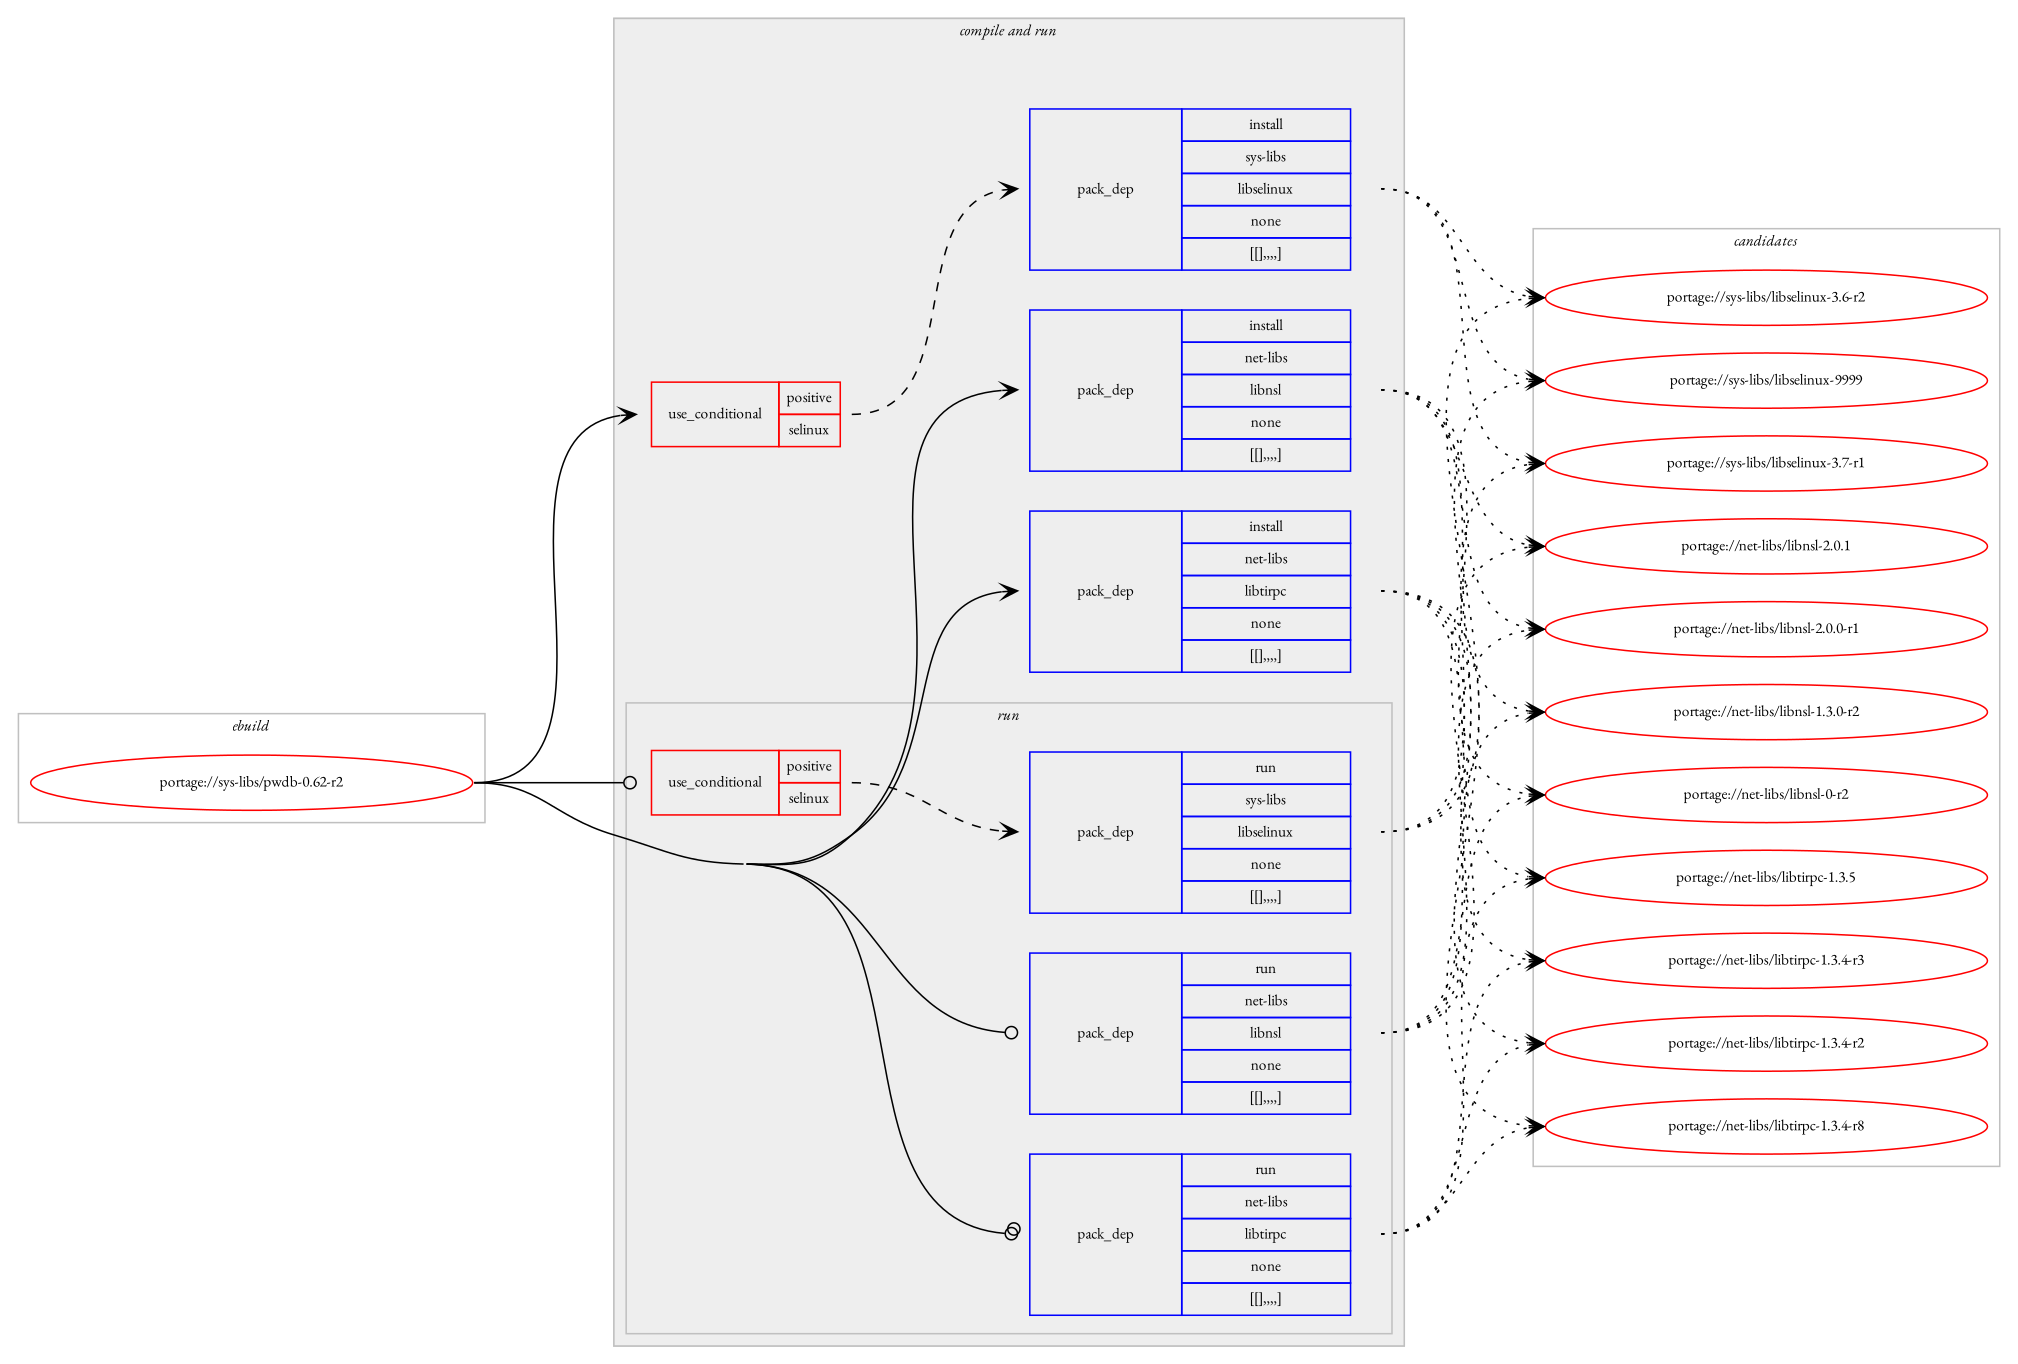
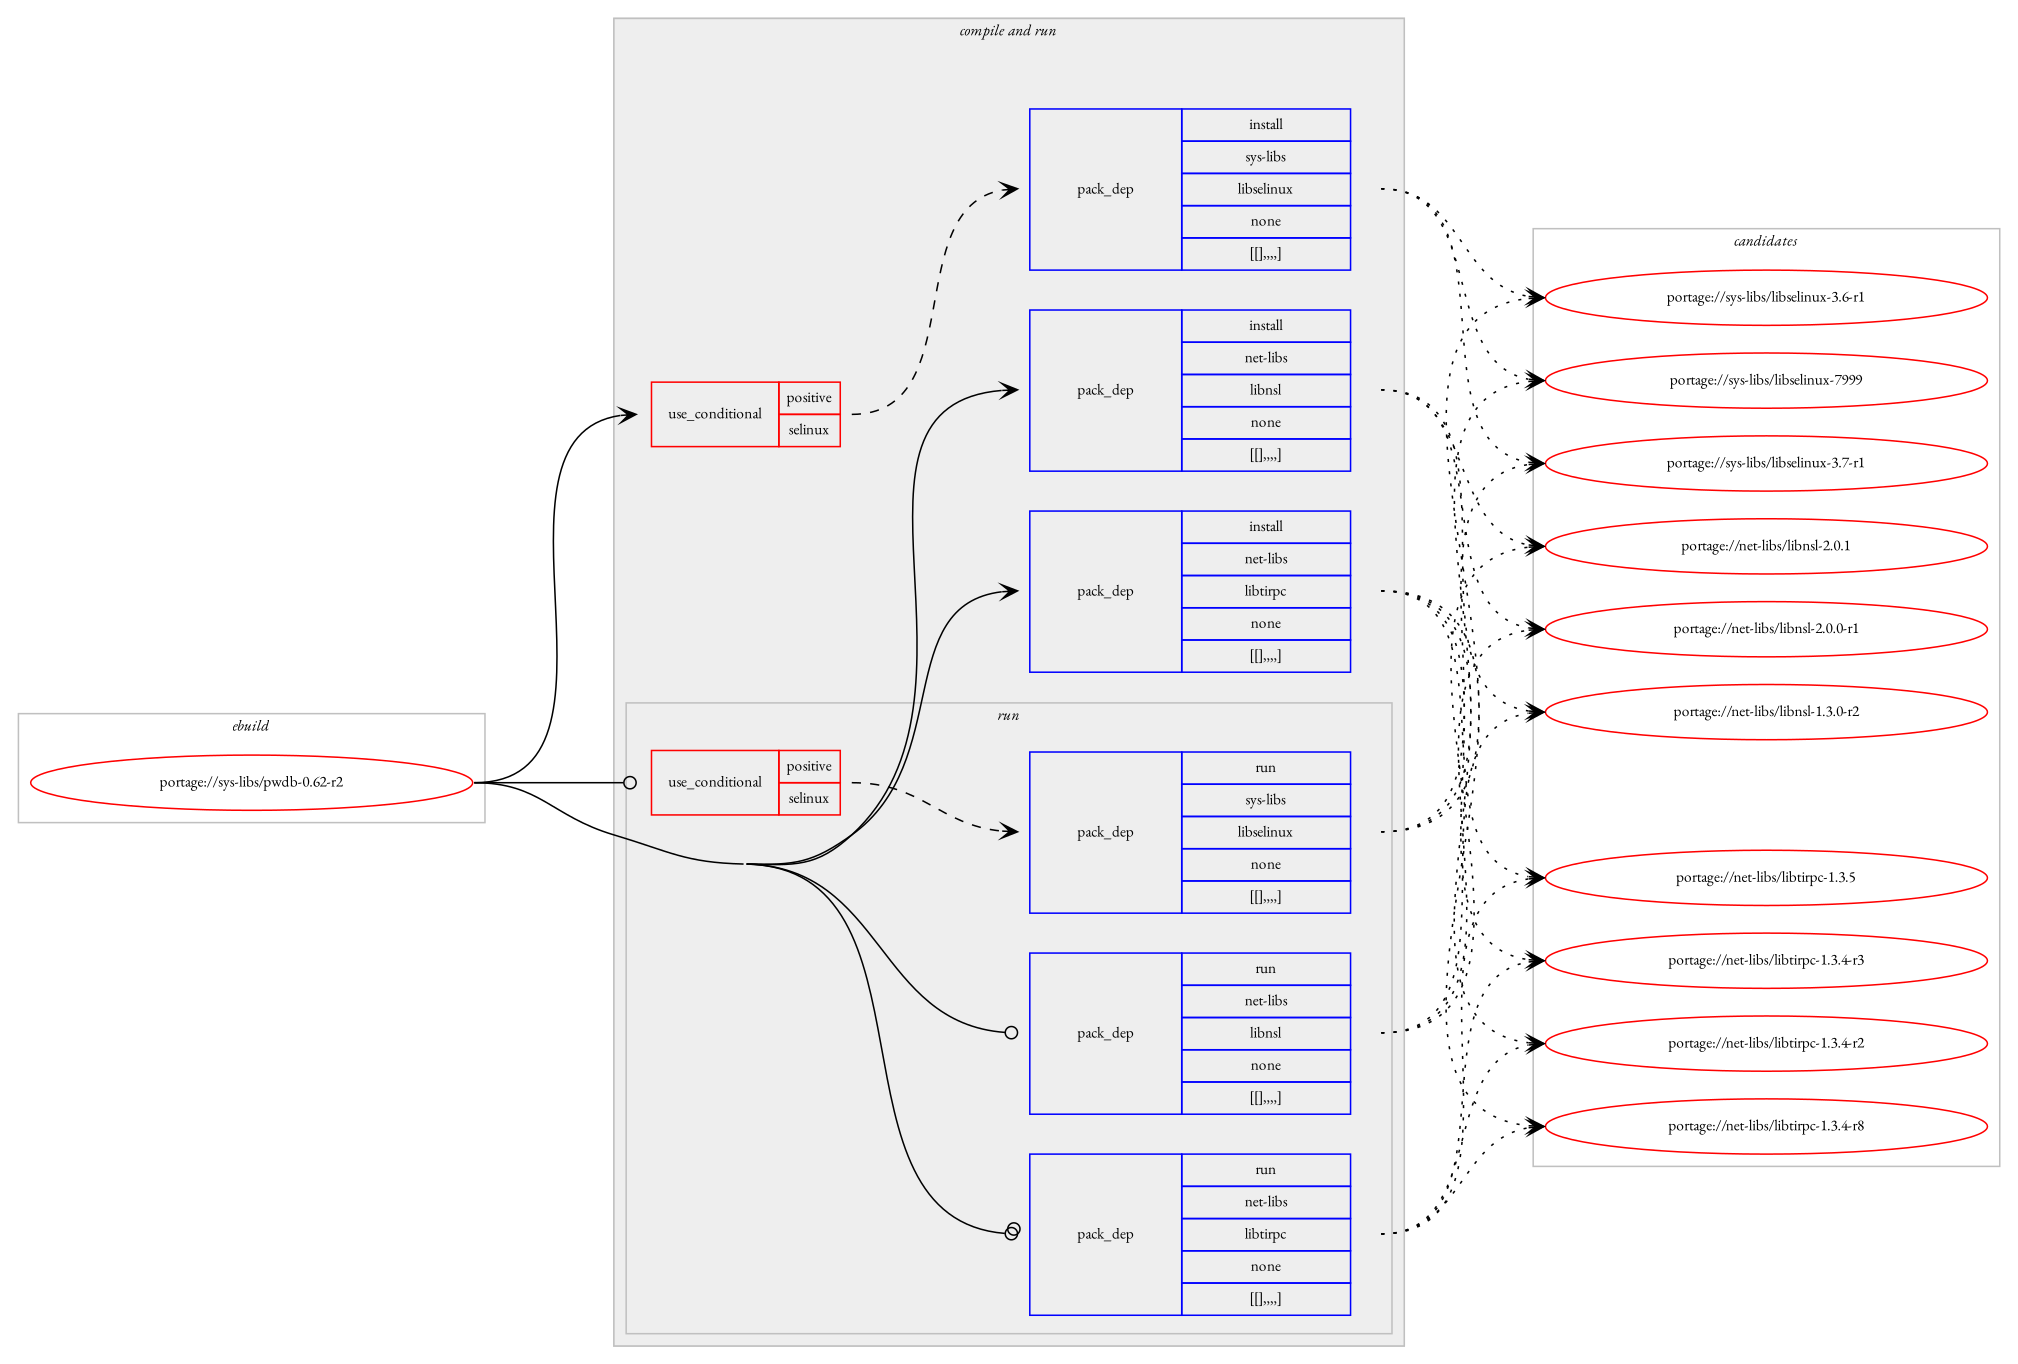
(1766, 298) -> (1766, 298)
(1766, 381) -> (1766, 381)
(1766, 795) -> none
